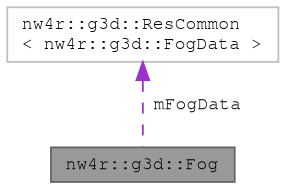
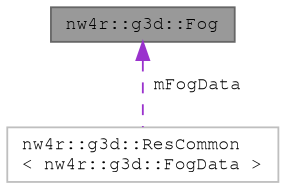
(143, 114) -> (143, 94)
